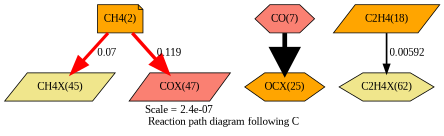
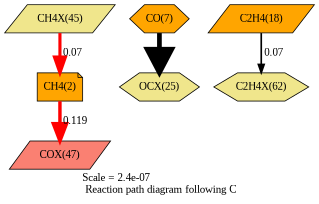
(285, 19) -> (159, 19)
(95, 47) -> (60, 45)
(406, 53) -> (272, 53)
(285, 87) -> (159, 87)
